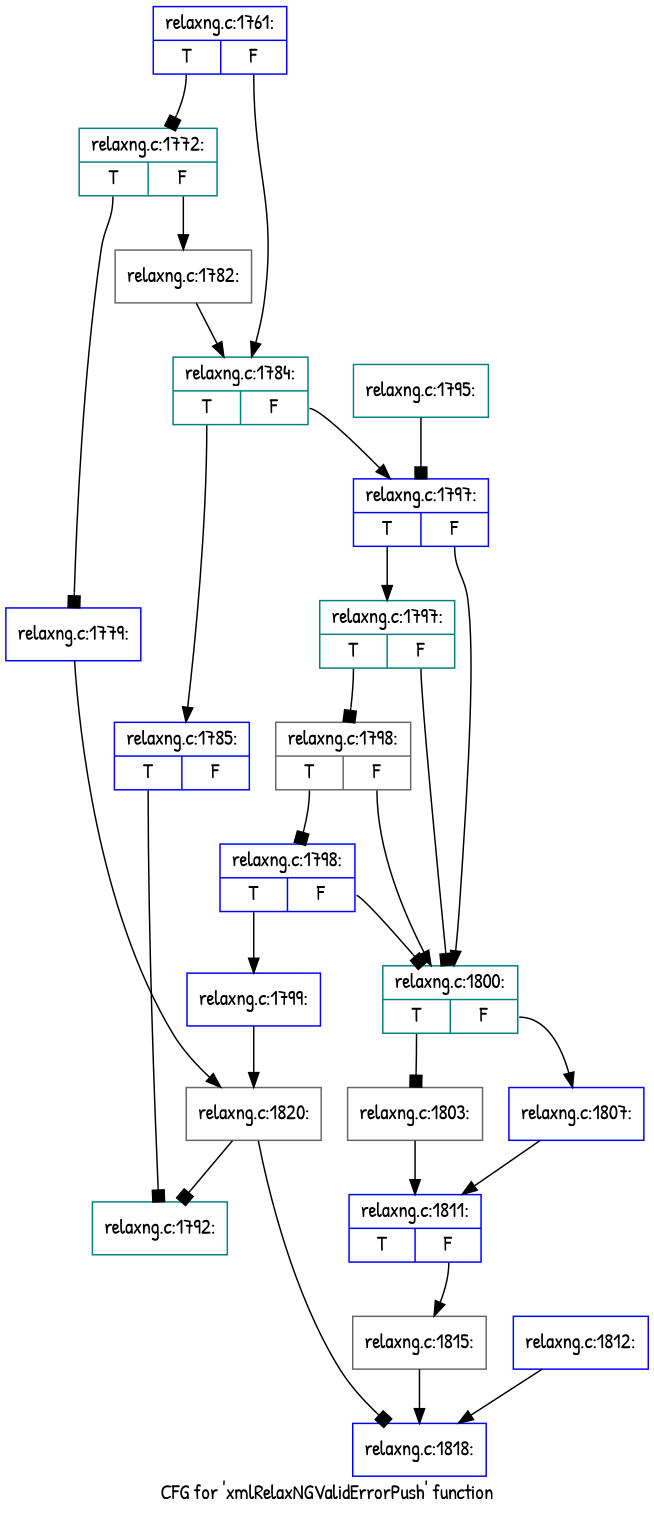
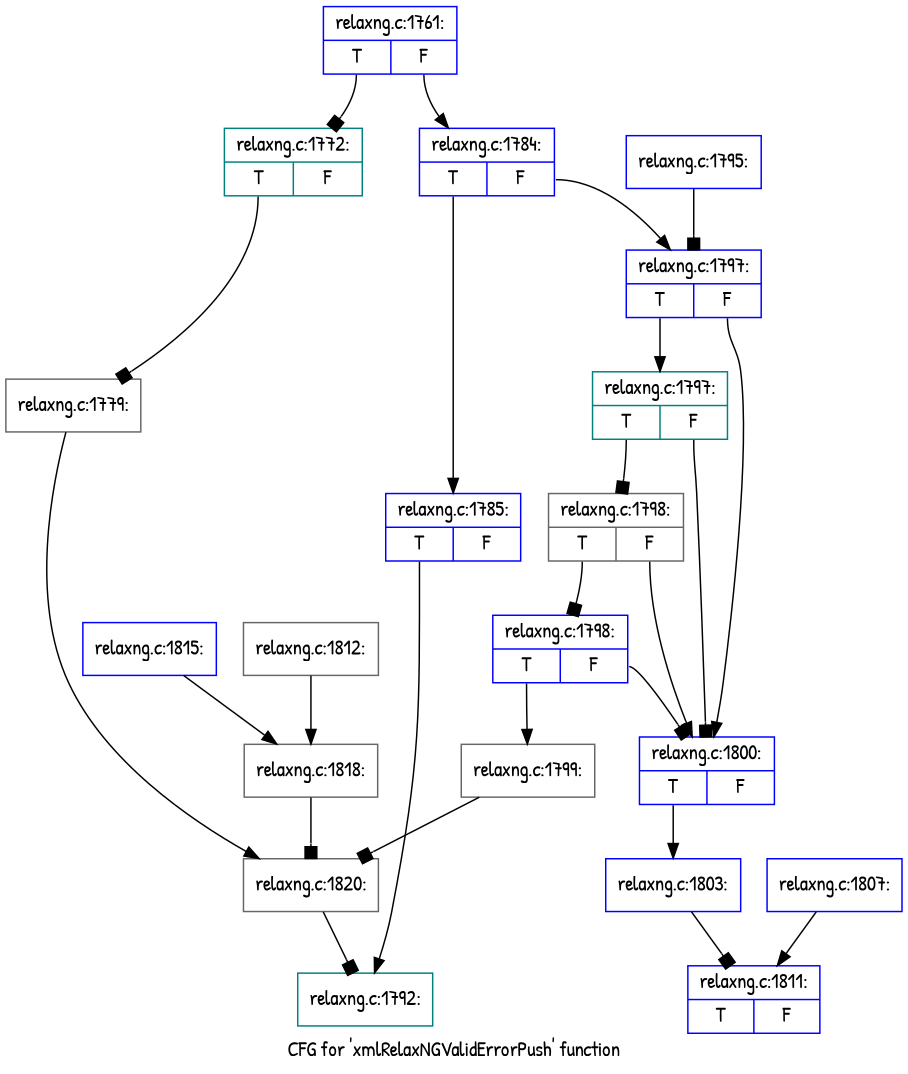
(183, 276) -> none
(241, 391) -> (487, 162)
(421, 391) -> (694, 162)
(73, 634) -> (73, 406)
(151, 969) -> (414, 762)
(254, 1000) -> (528, 771)
(450, 1000) -> (707, 771)
(552, 1037) -> none
(254, 1049) -> (426, 824)
(416, 1053) -> (673, 824)
(415, 1114) -> (673, 885)
(415, 1160) -> (707, 933)
(446, 1283) -> none
(300, 1286) -> (311, 820)
(419, 1343) -> (150, 649)
(581, 1343) -> (311, 649)
(419, 1450) -> (311, 771)
